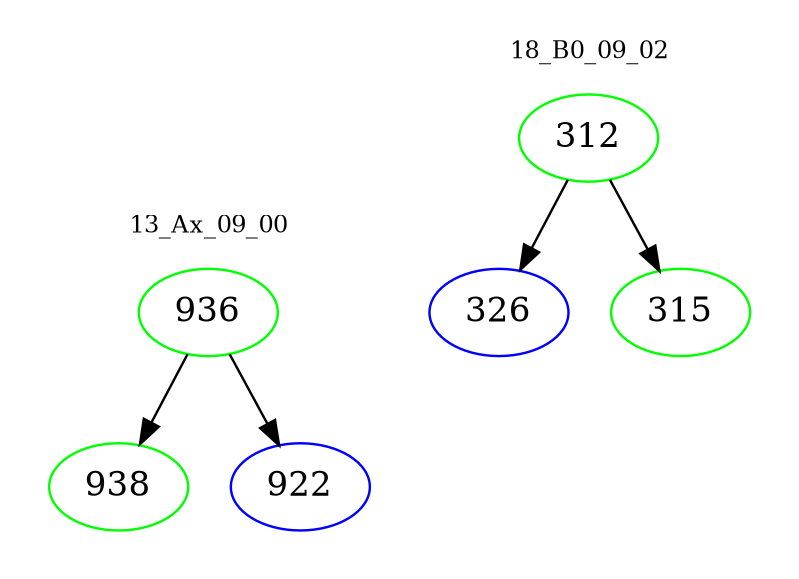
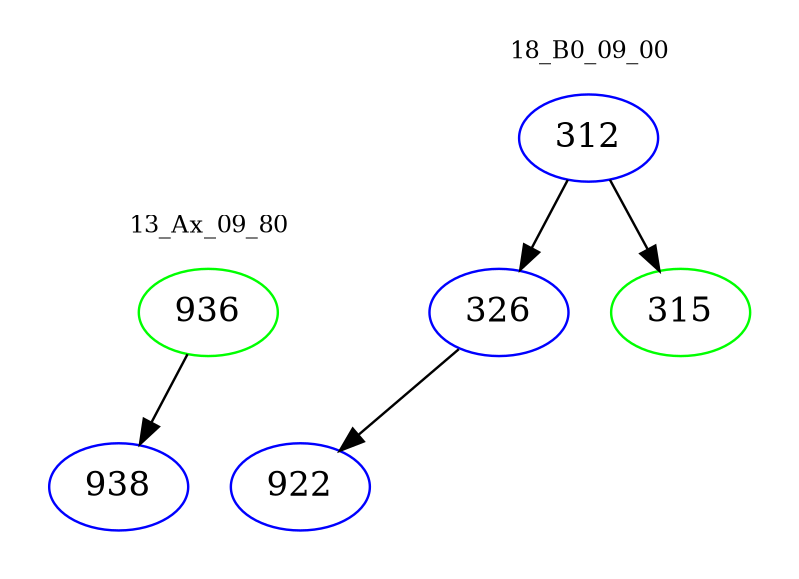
(590, 52) -> (590, 52)
(589, 138) -> (589, 138)
(210, 226) -> (210, 226)
(248, 389) -> (409, 392)
(119, 487) -> (119, 487)
